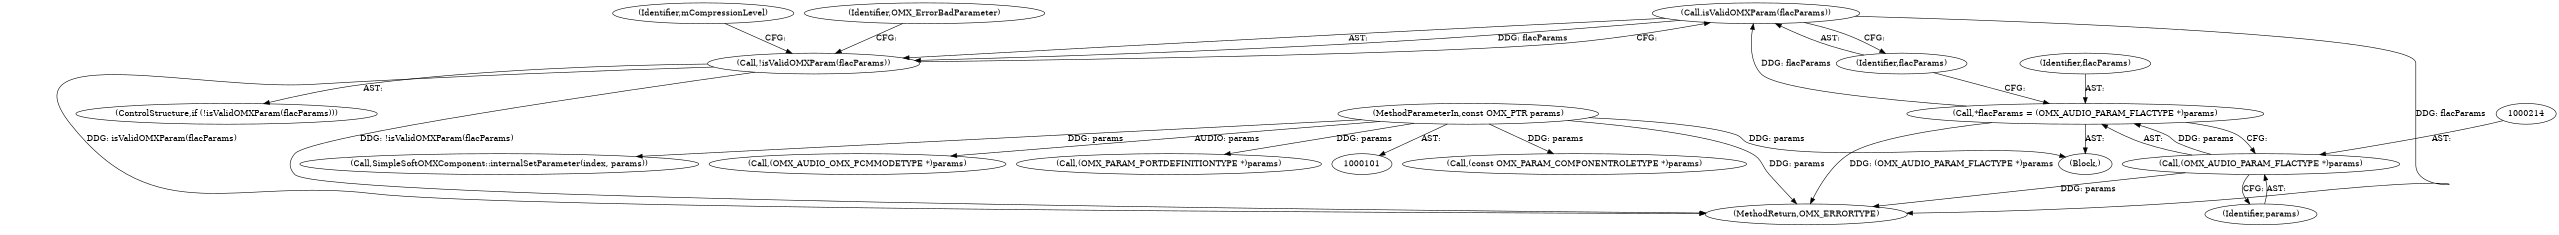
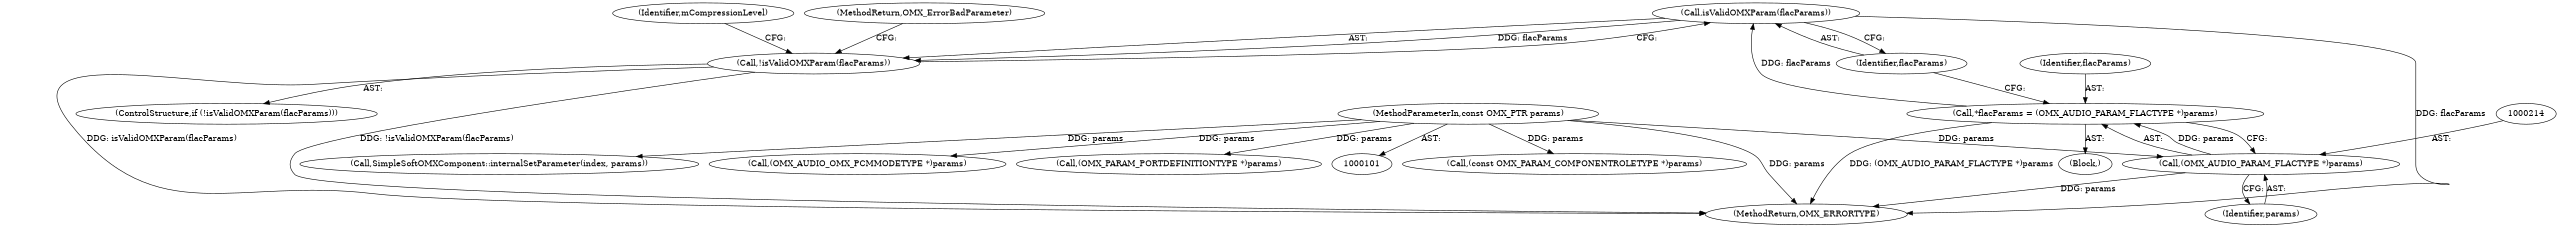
(925, 13) -> (925, 13)
(1227, 139) -> (1227, 139)
(1822, 152) -> (1864, 138)
